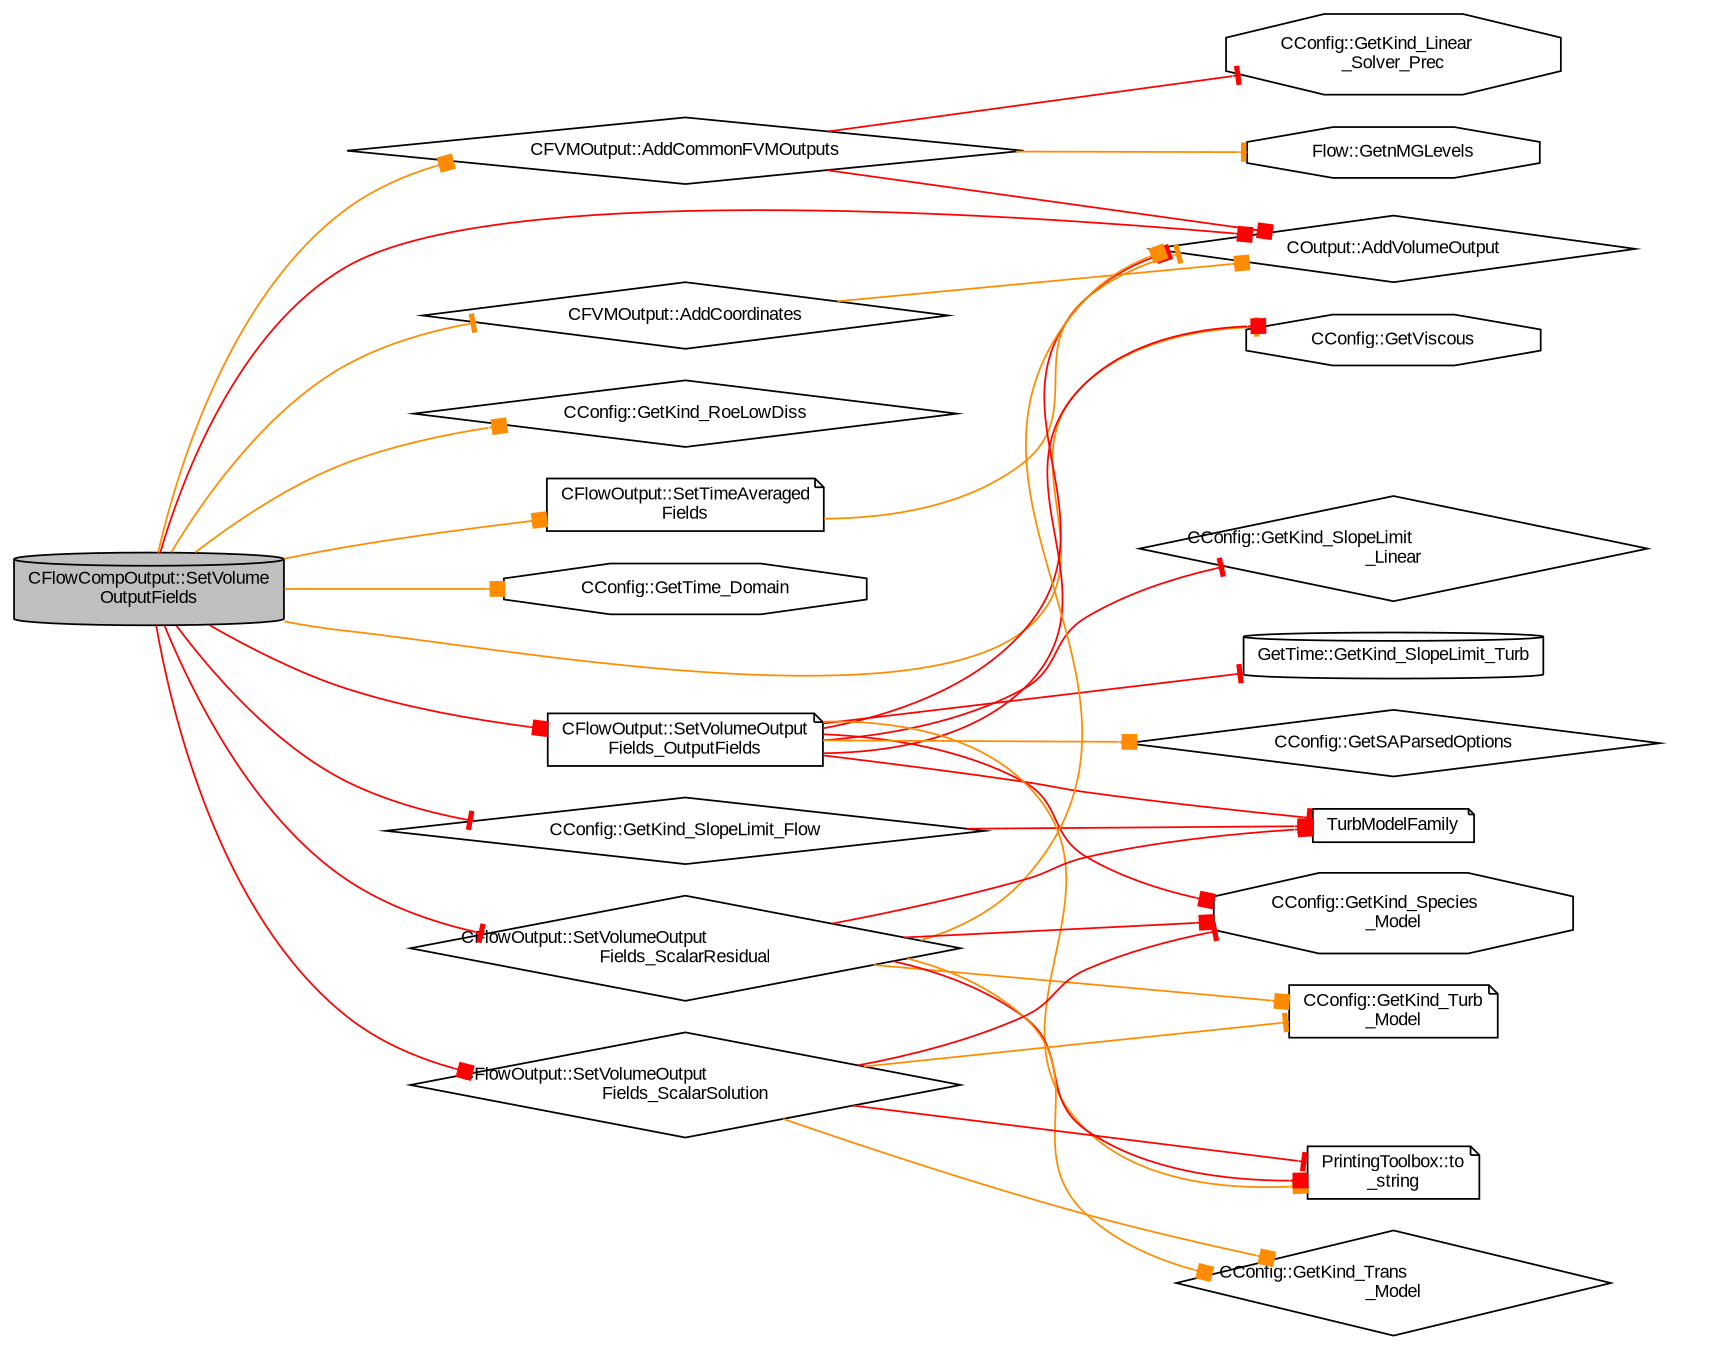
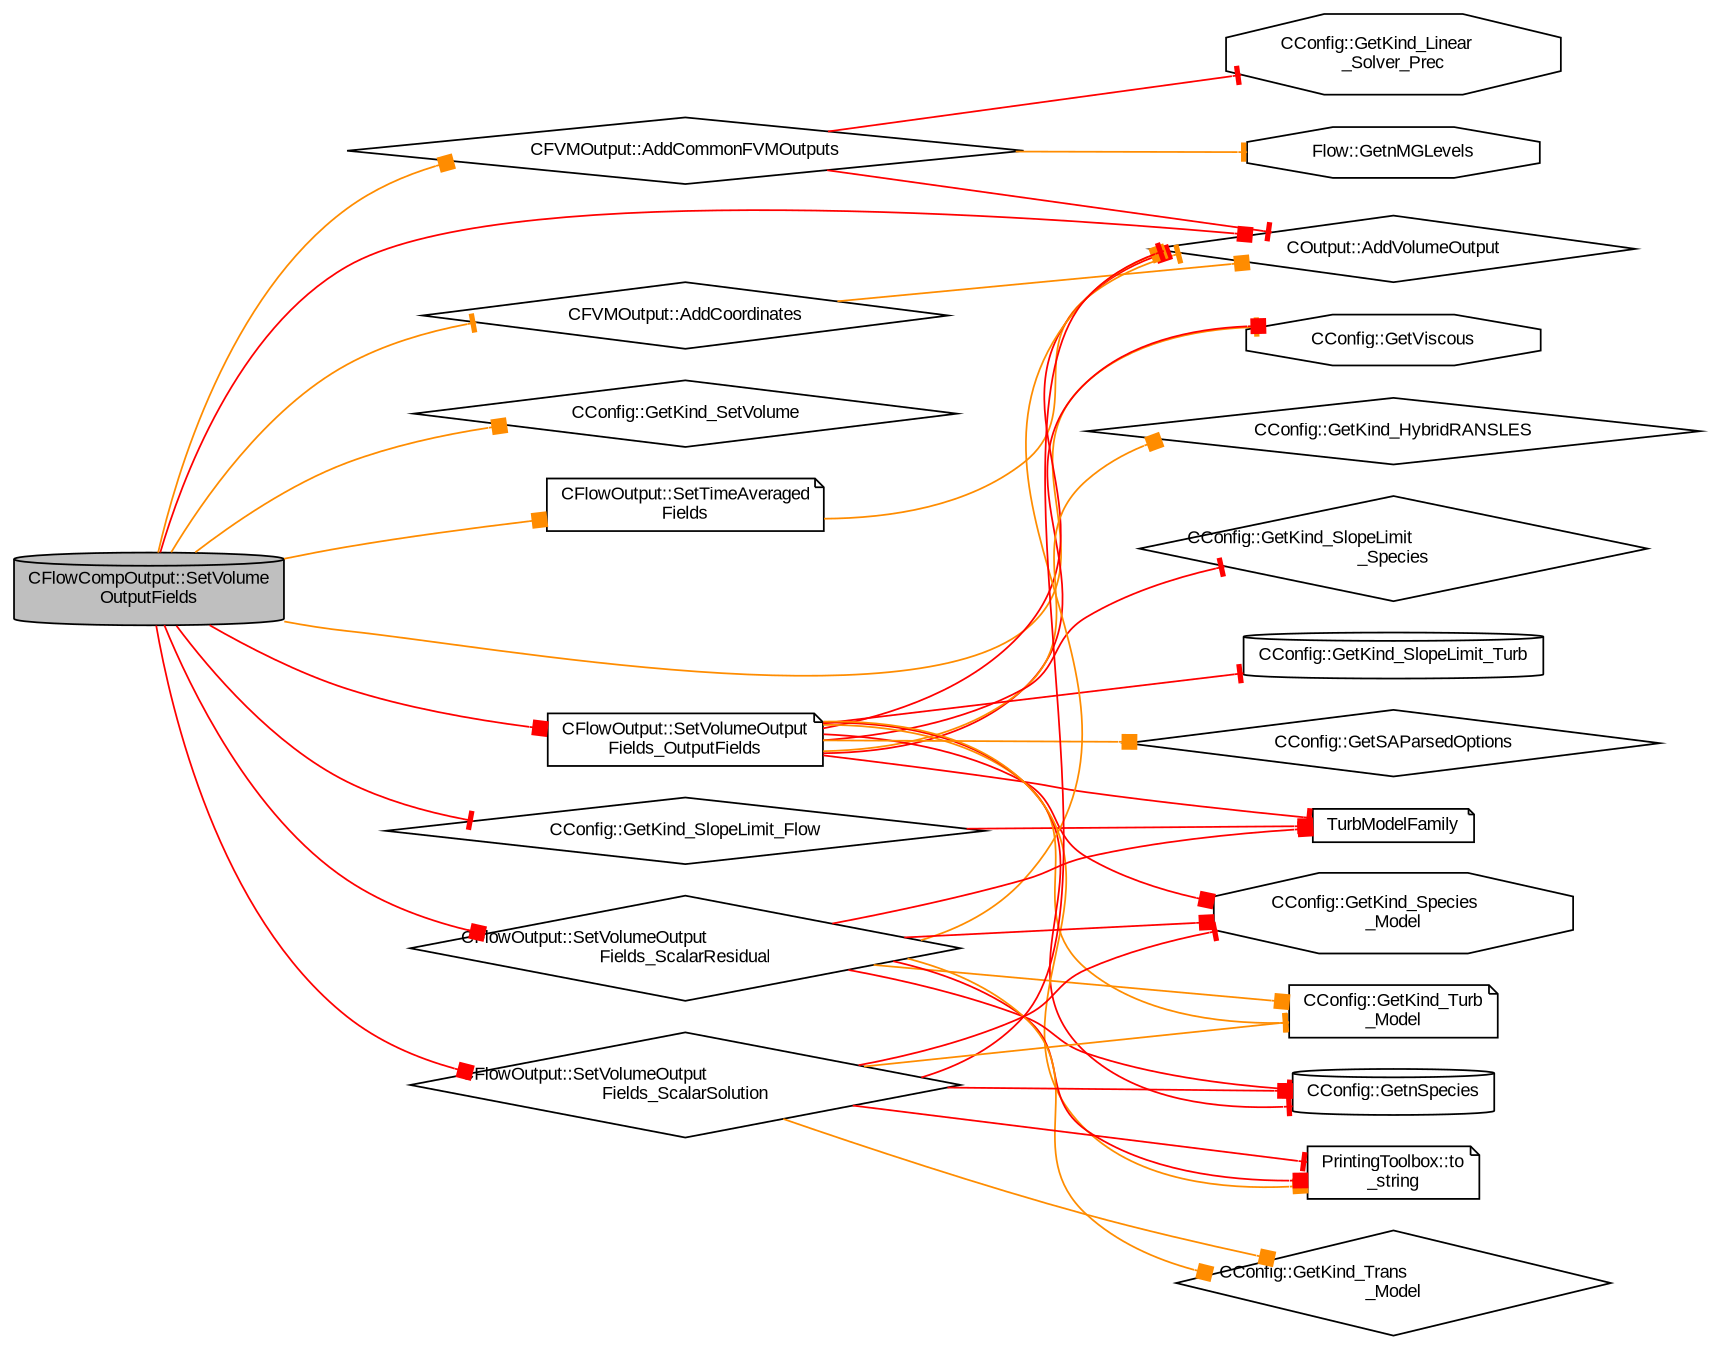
(1045, 201) -> (1045, 201)
(685, 414) -> (685, 414)
none -> (1393, 431)
(1393, 549) -> (1393, 549)
(685, 589) -> none
(1393, 656) -> (1393, 656)
none -> (1056, 676)
(281, 821) -> (281, 821)
none -> (1078, 959)
none -> (1393, 1092)
